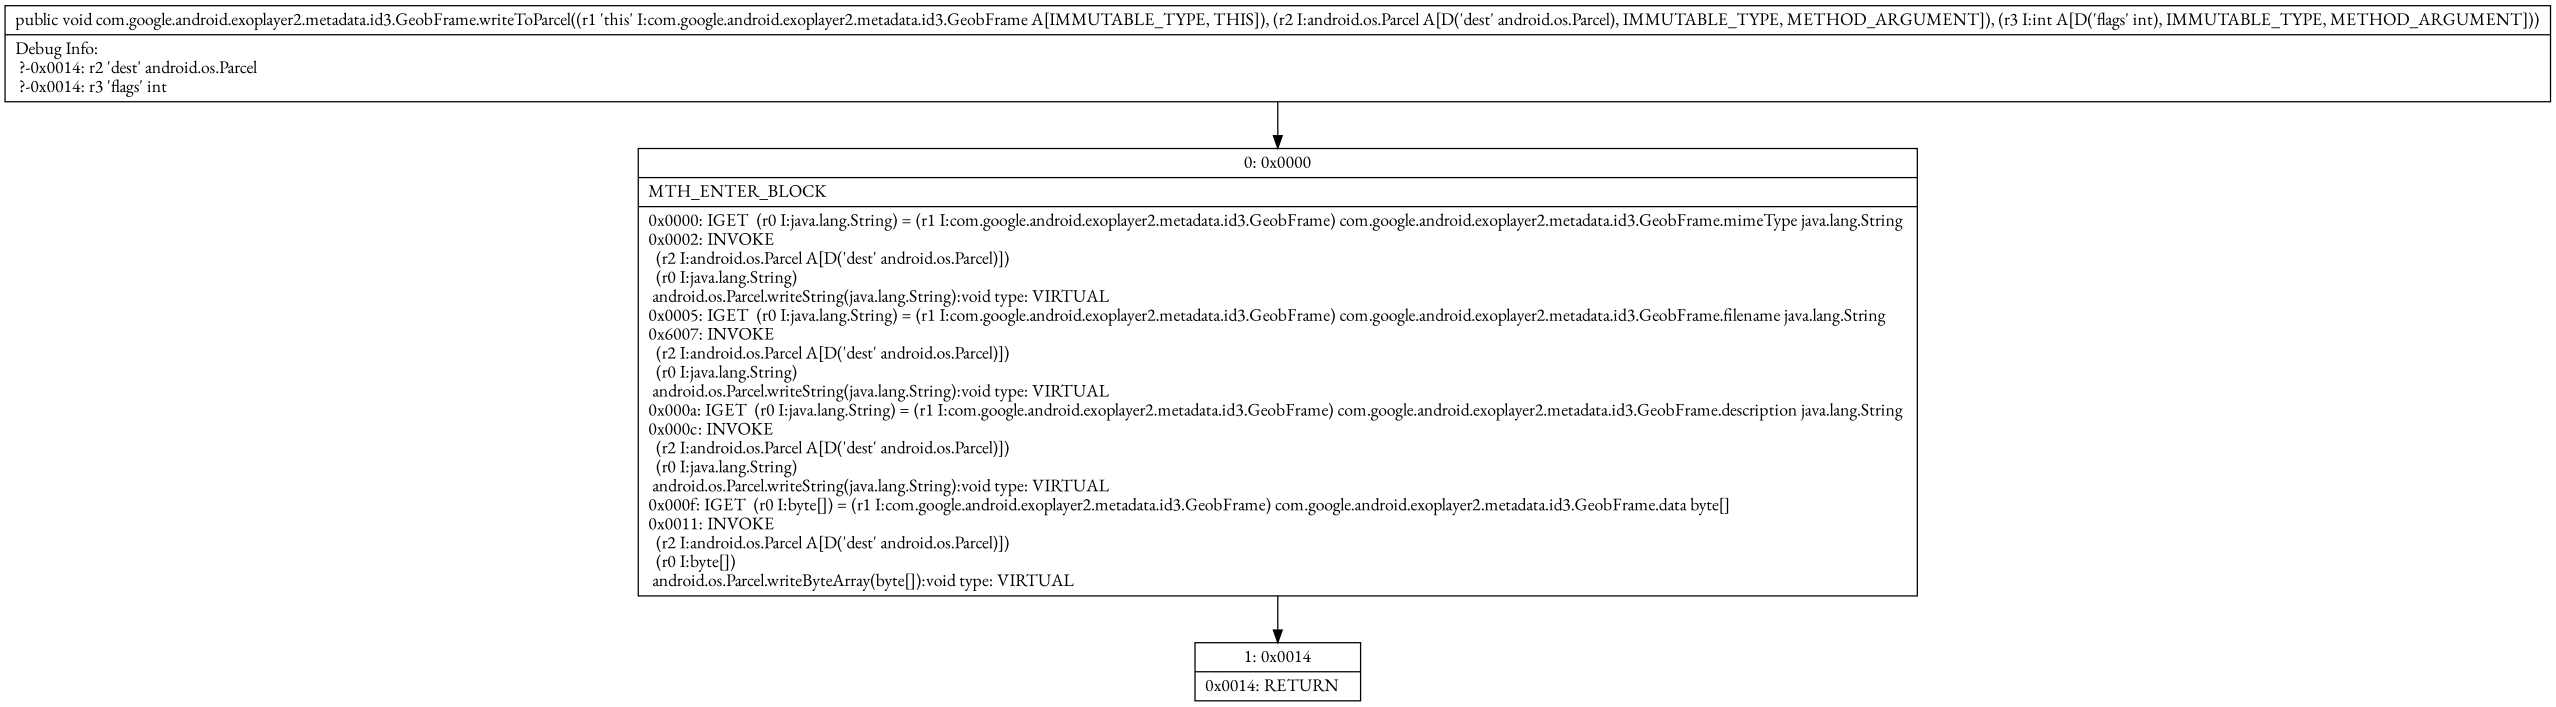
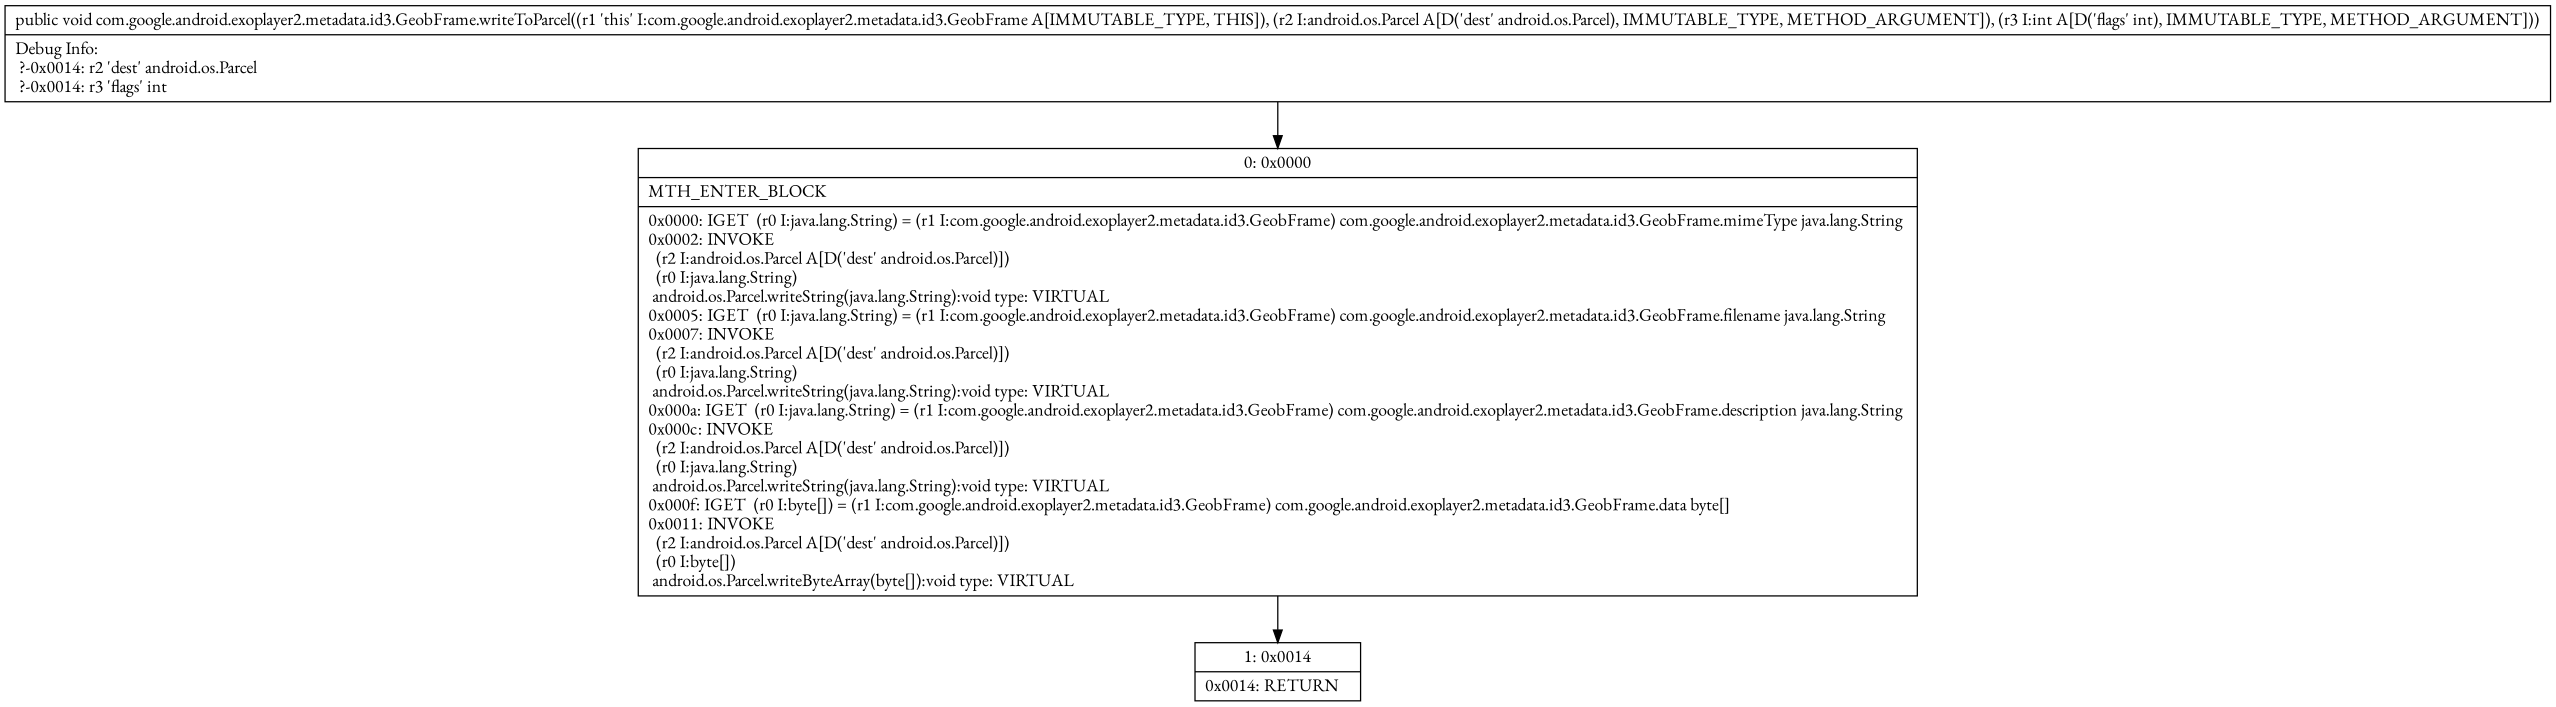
(715, 334) -> (715, 334)
